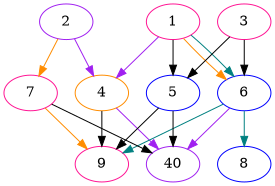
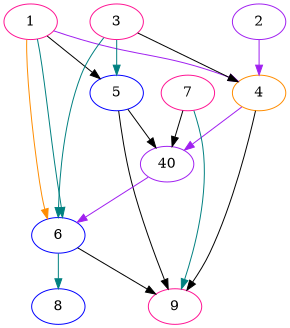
(217, 50) -> (117, 55)
(51, 53) -> none
(244, 53) -> (69, 119)
none -> (183, 55)
(63, 125) -> (203, 196)
(180, 125) -> (112, 268)
(212, 125) -> (117, 197)
